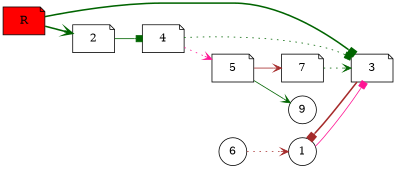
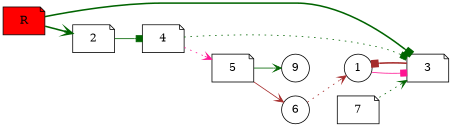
(264, 68) -> (266, 90)
